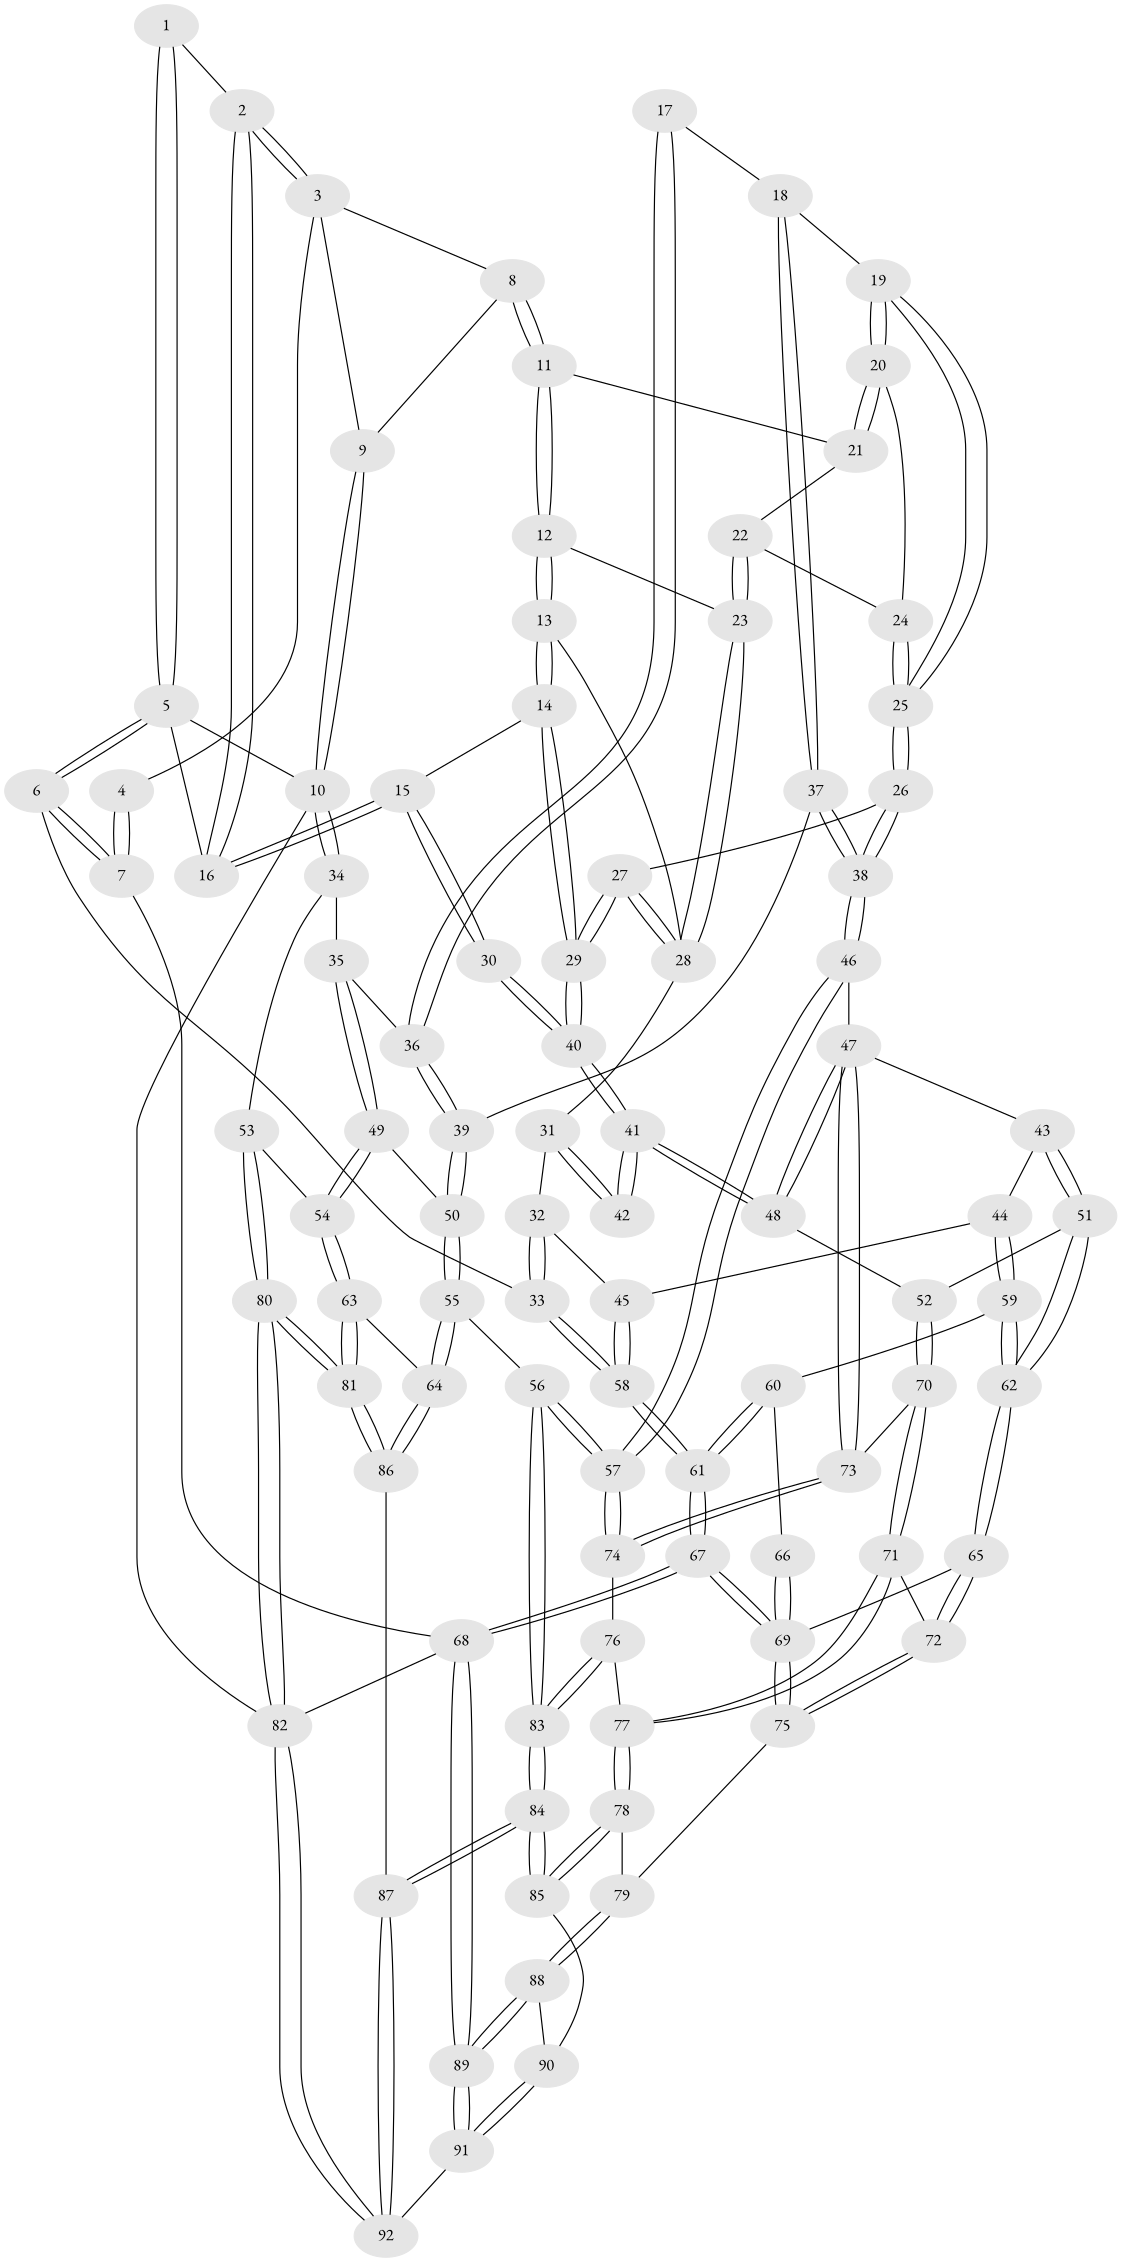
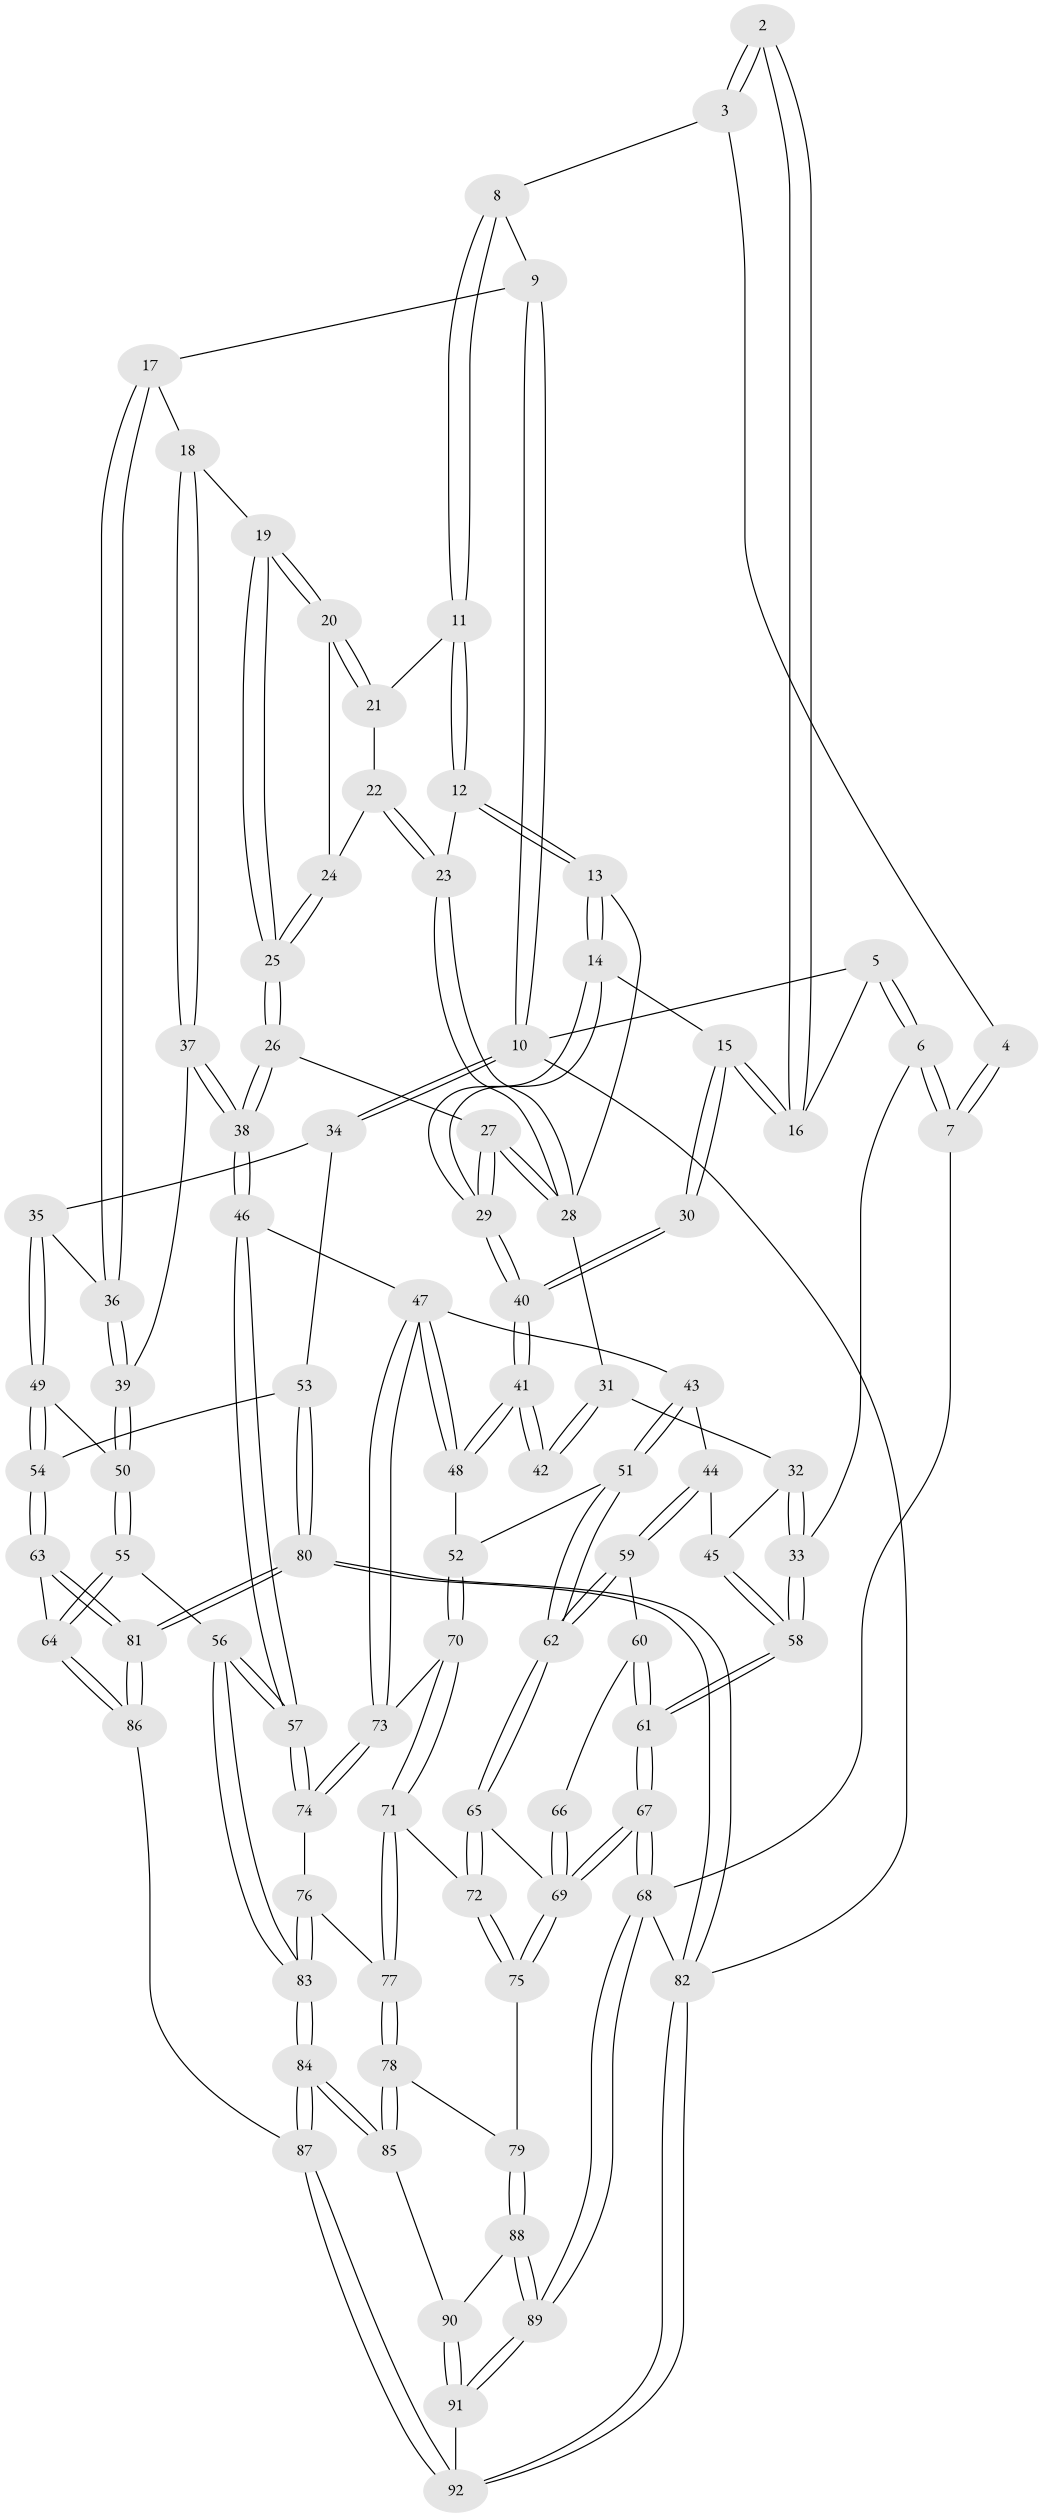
(166, 26) -> none
(340, 324) -> (342, 323)
